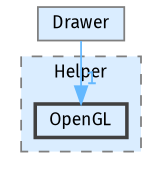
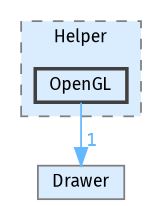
(81, 68) -> (81, 127)
